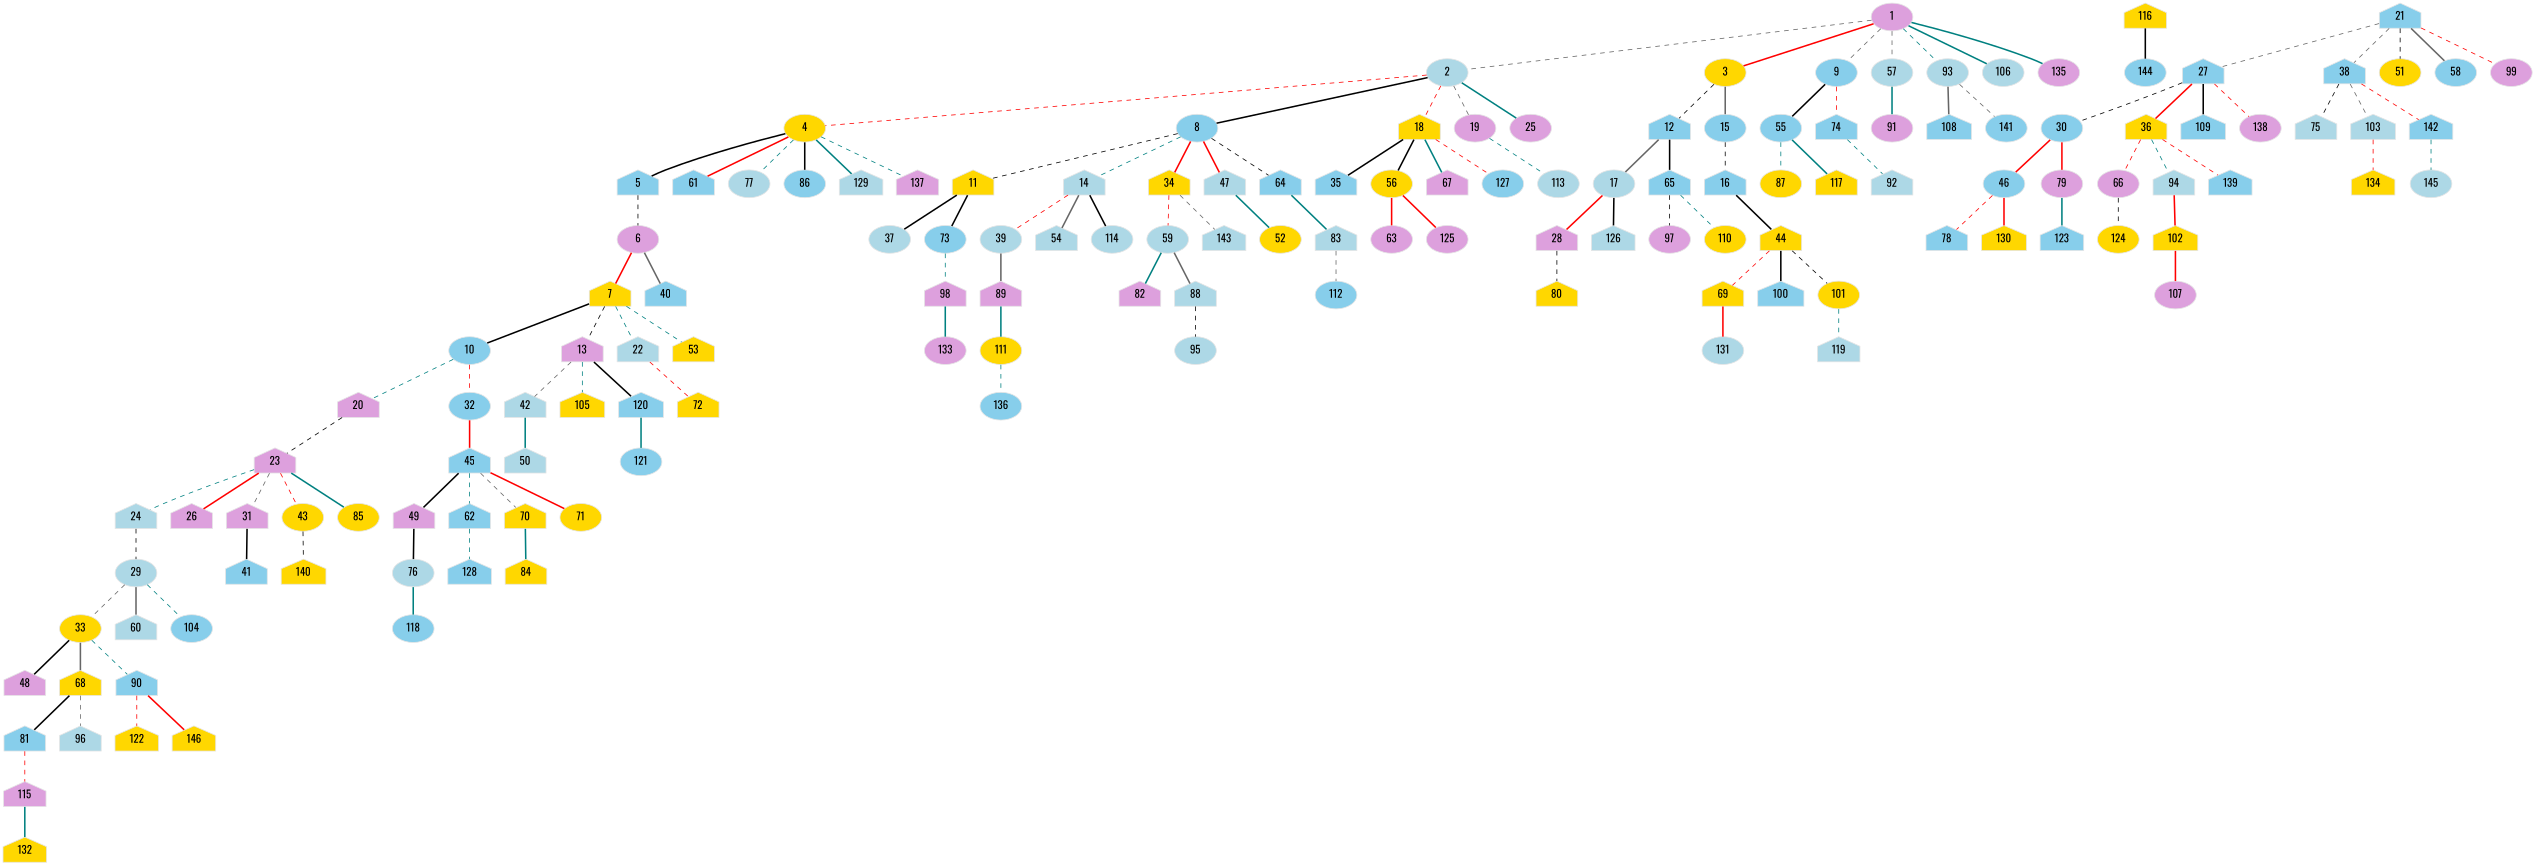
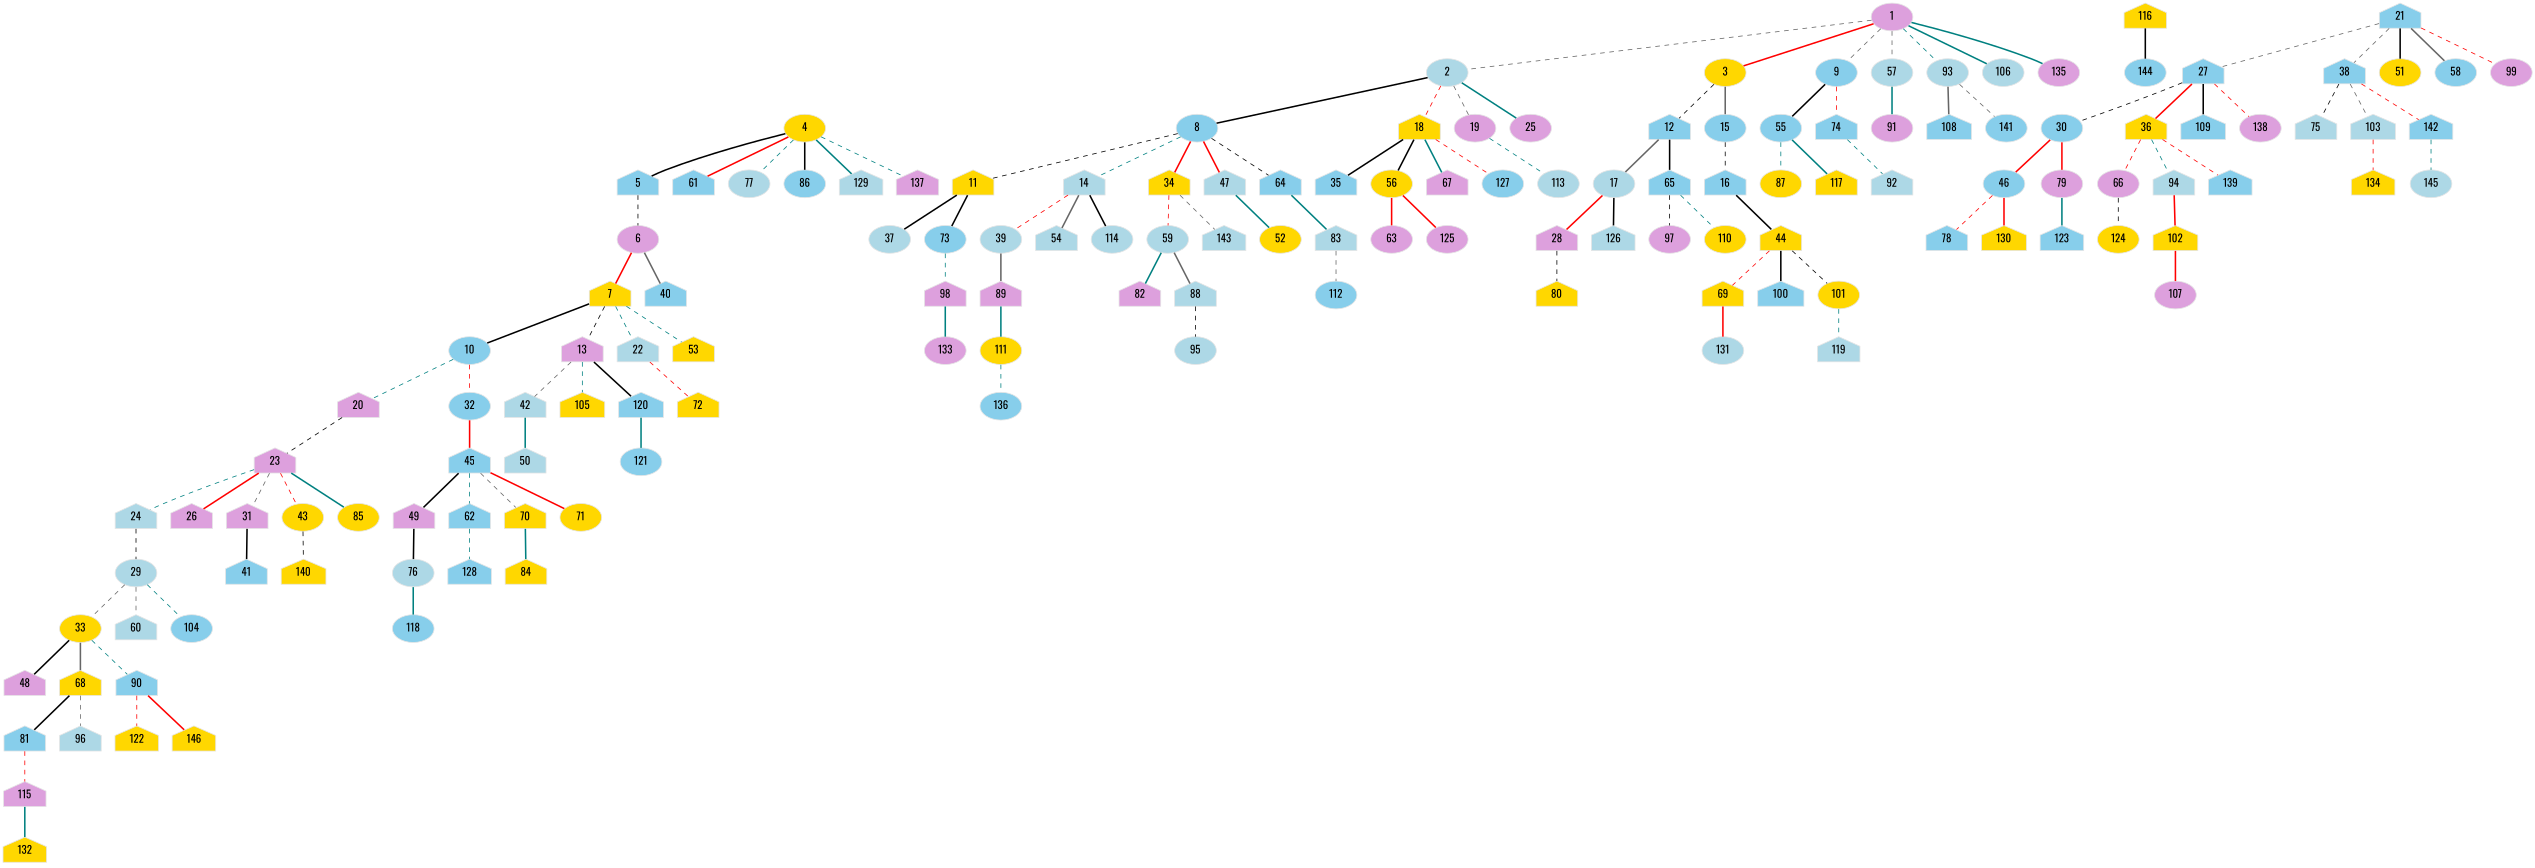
(2400, 44) -> (2400, 44)
(1126, 100) -> none
(136, 601) -> (136, 601)
